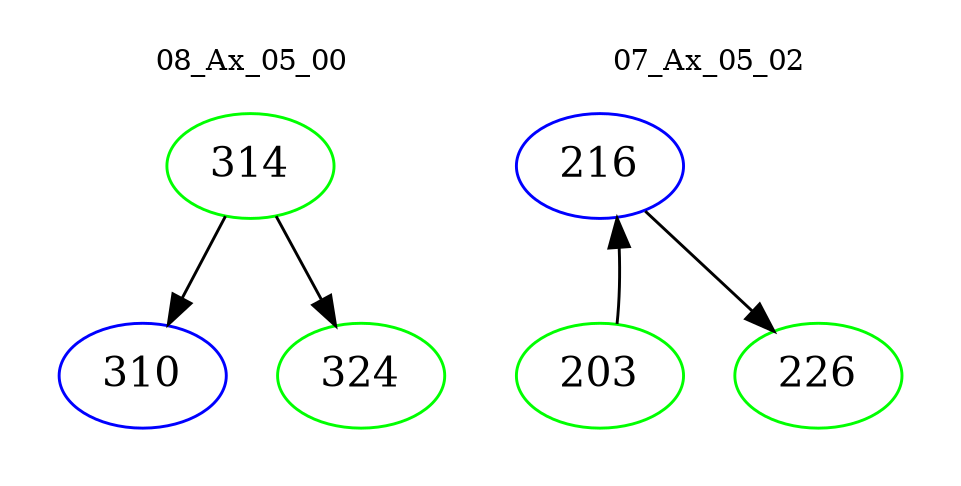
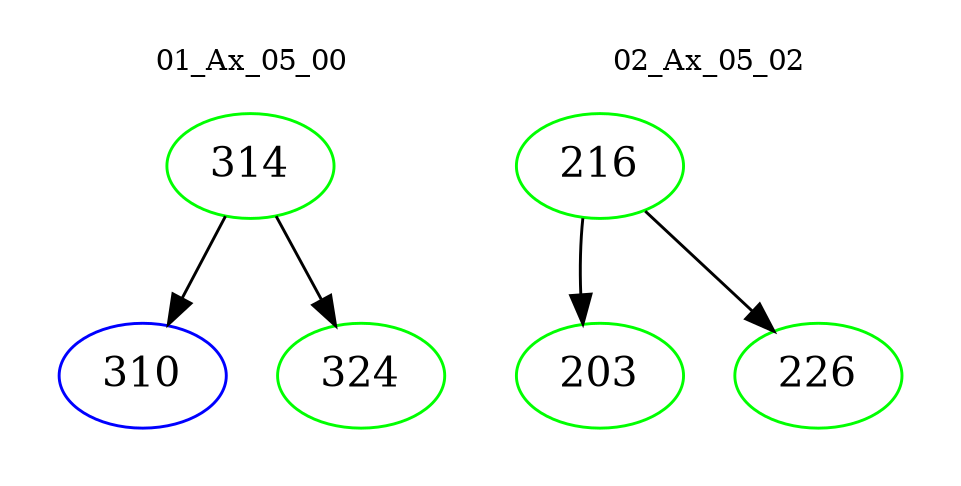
(252, 63) -> (252, 63)
(709, 63) -> (709, 63)
(600, 166) -> (600, 166)
(619, 286) -> (580, 256)
